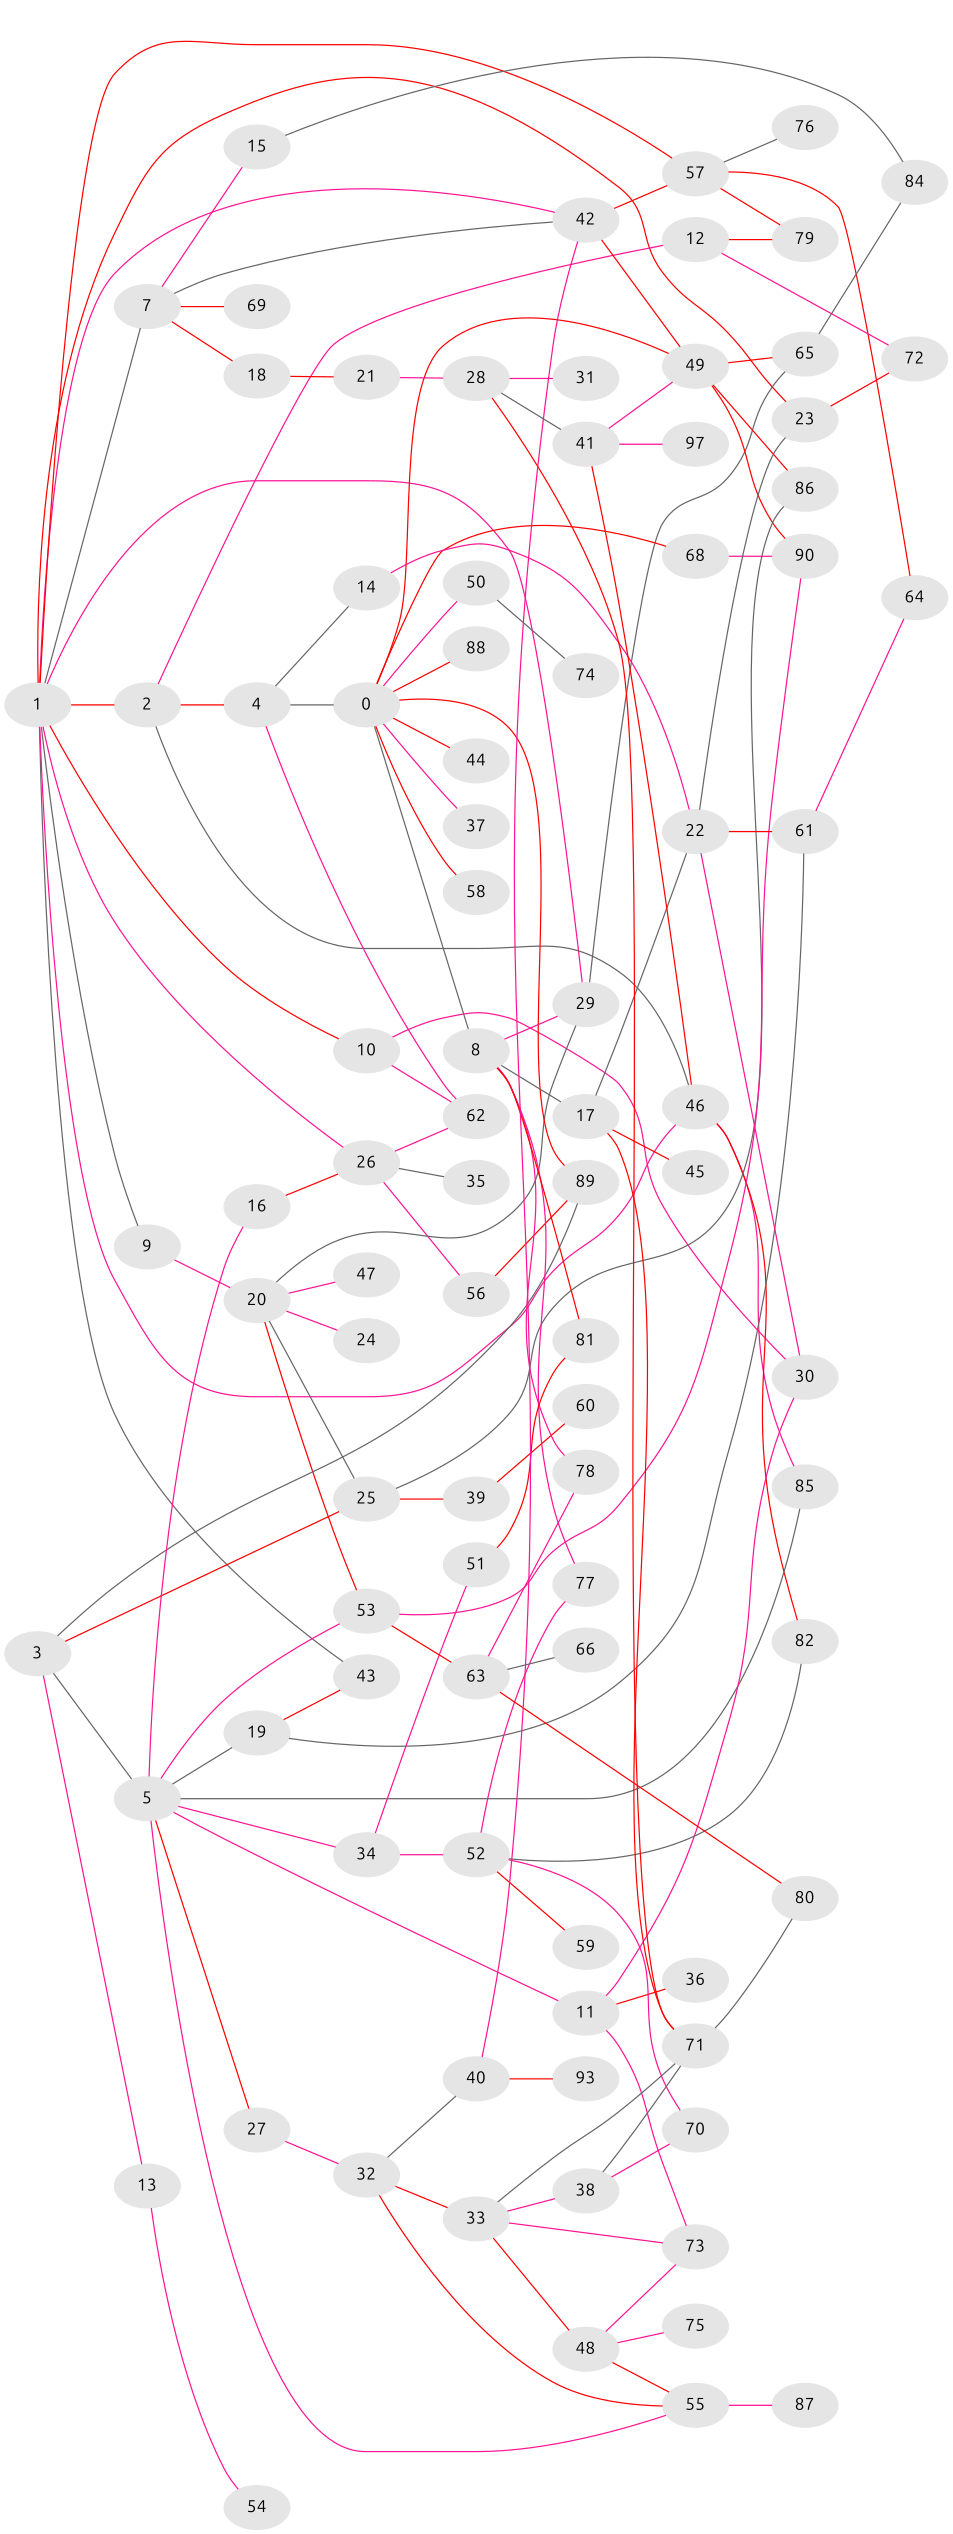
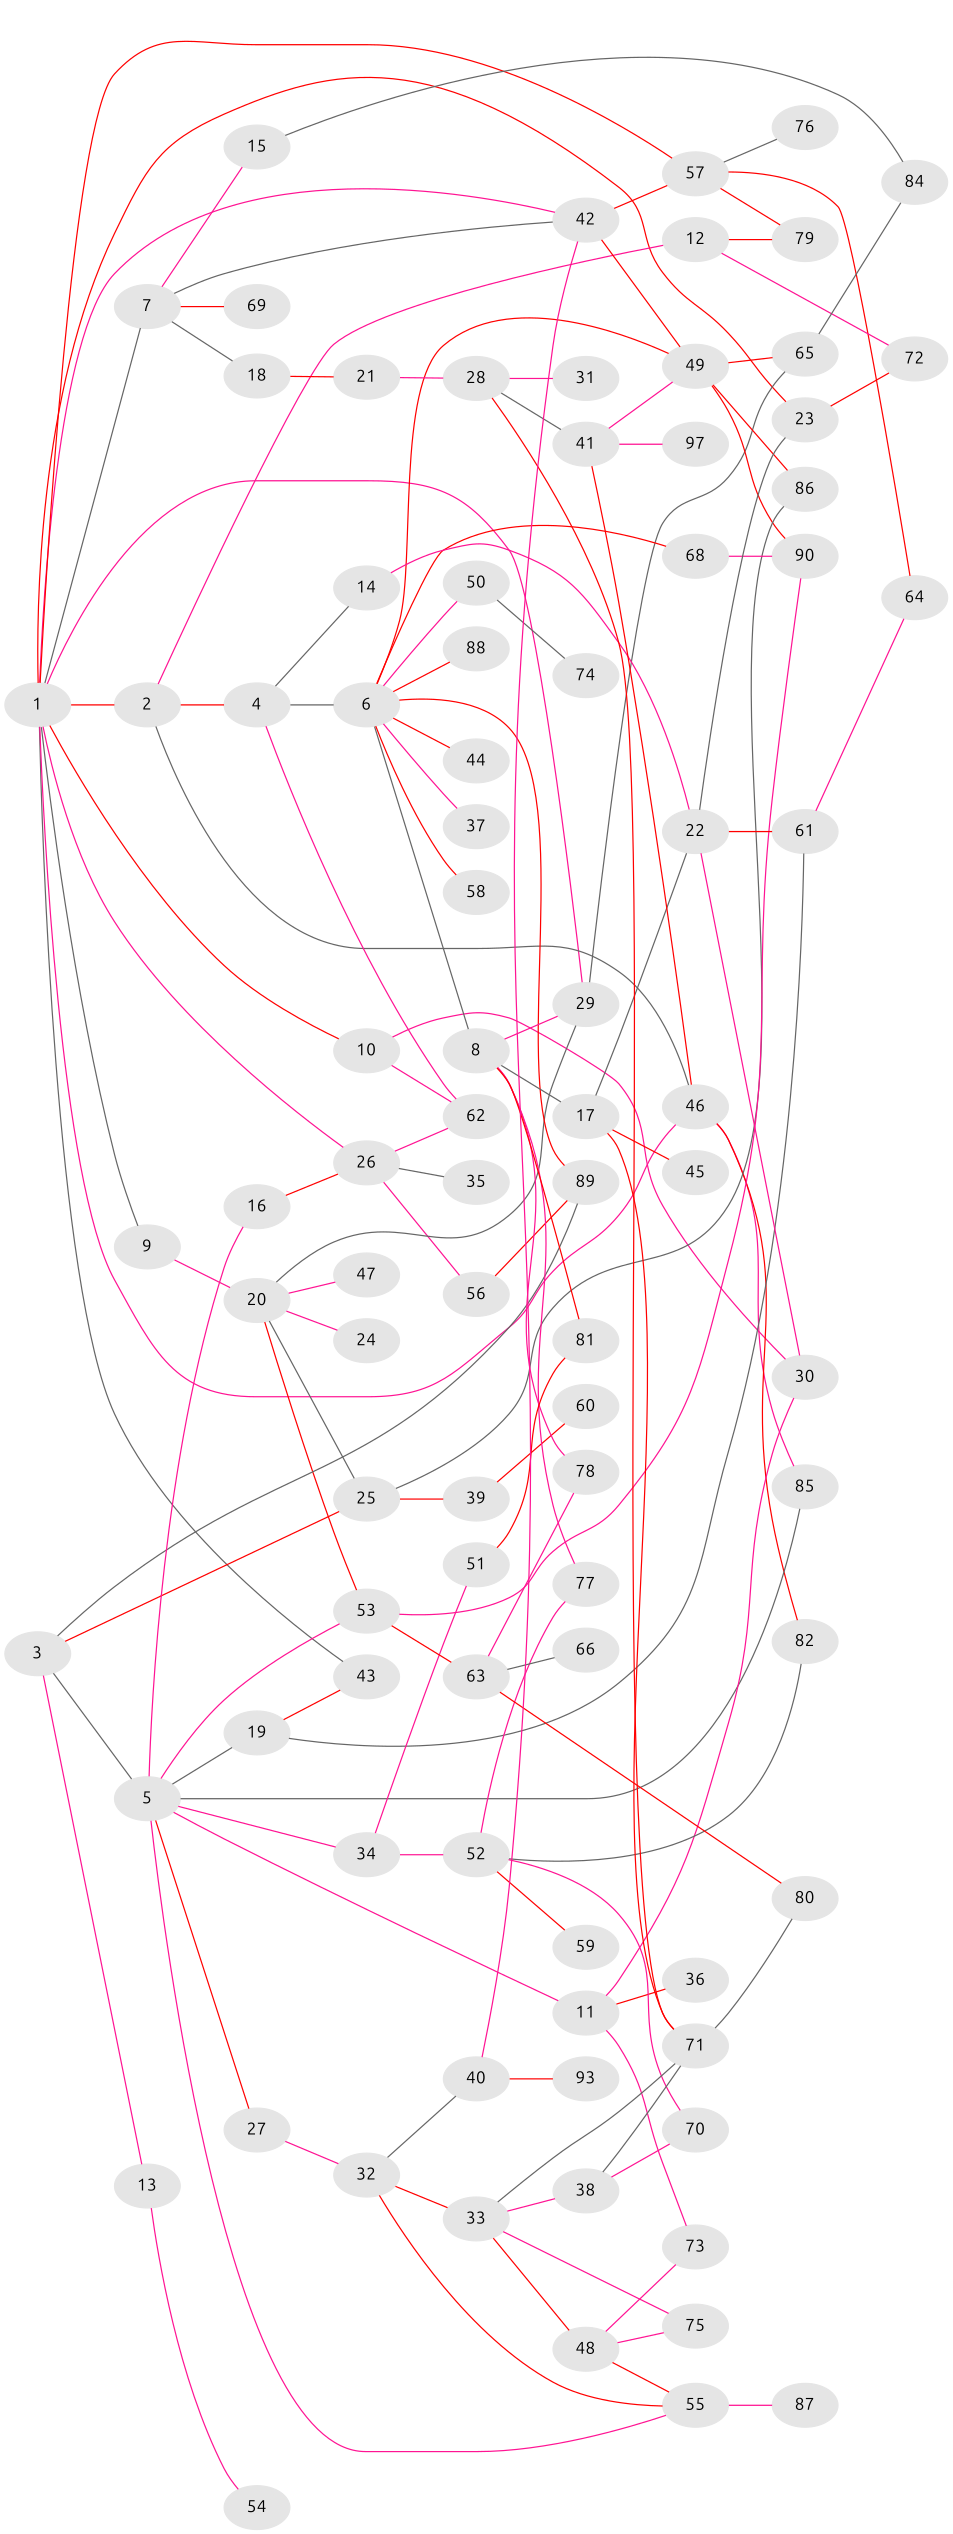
(202, 341) -> (202, 341)
(367, 705) -> (367, 705)
(586, 2233) -> (586, 2273)
